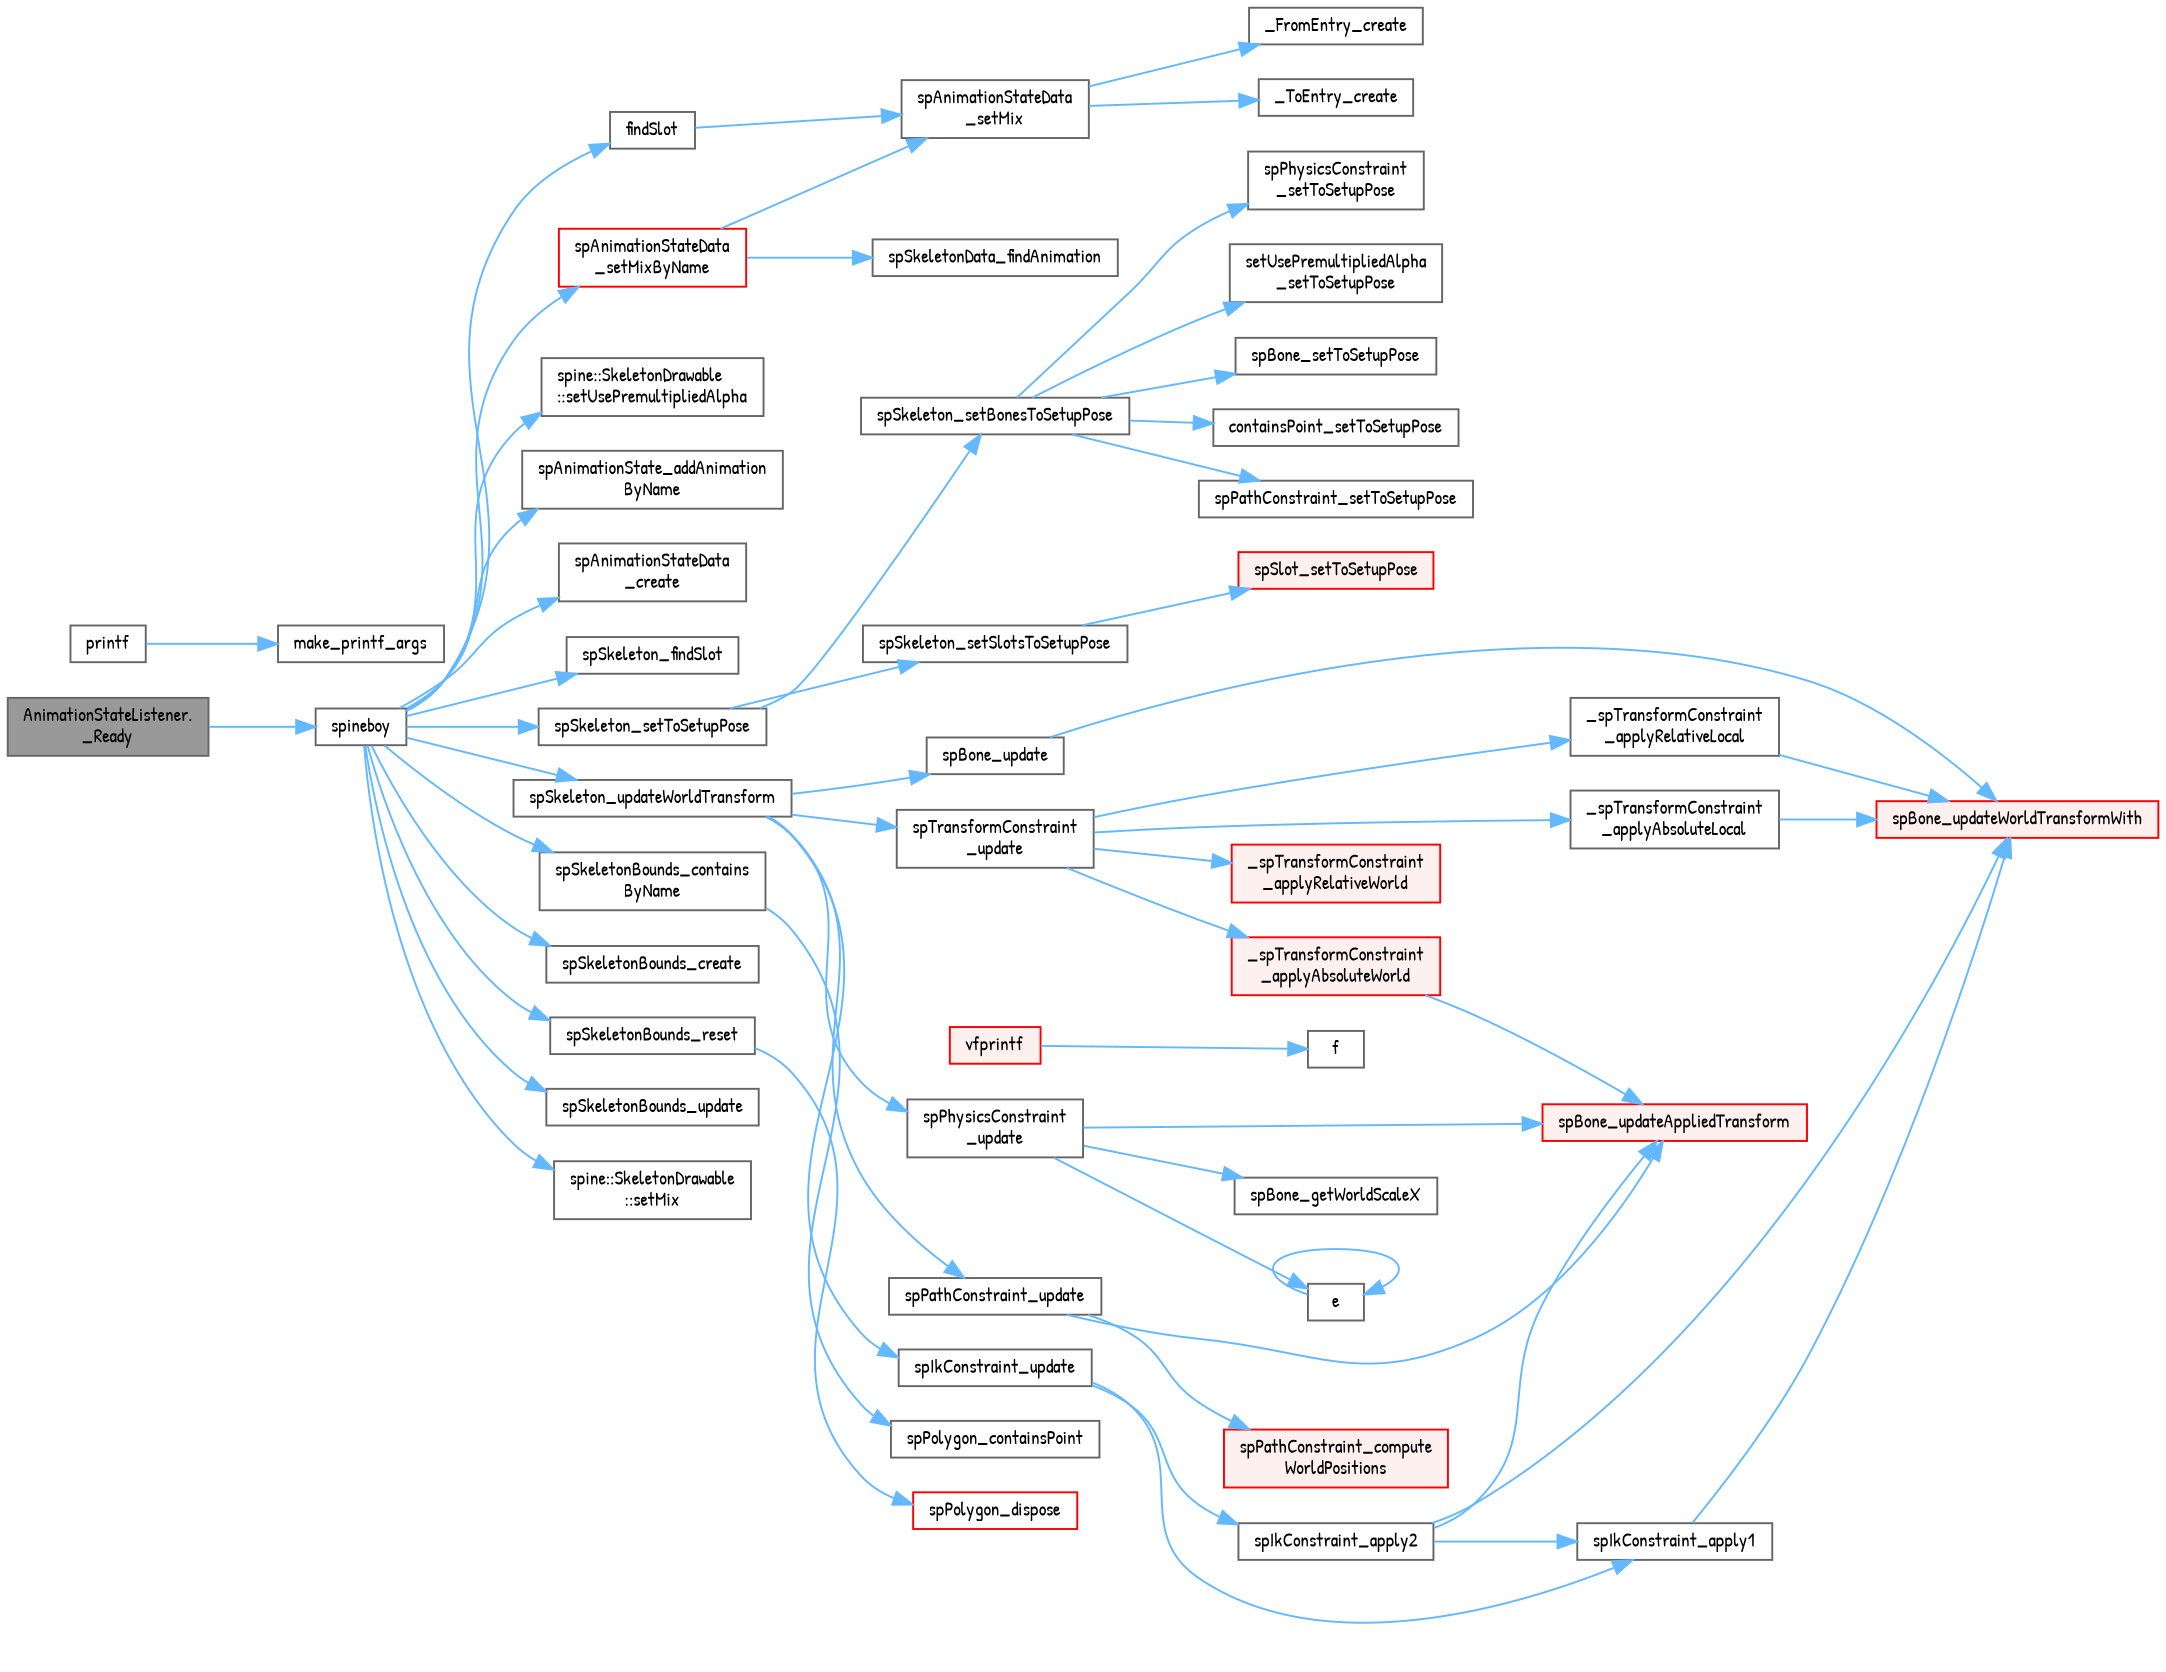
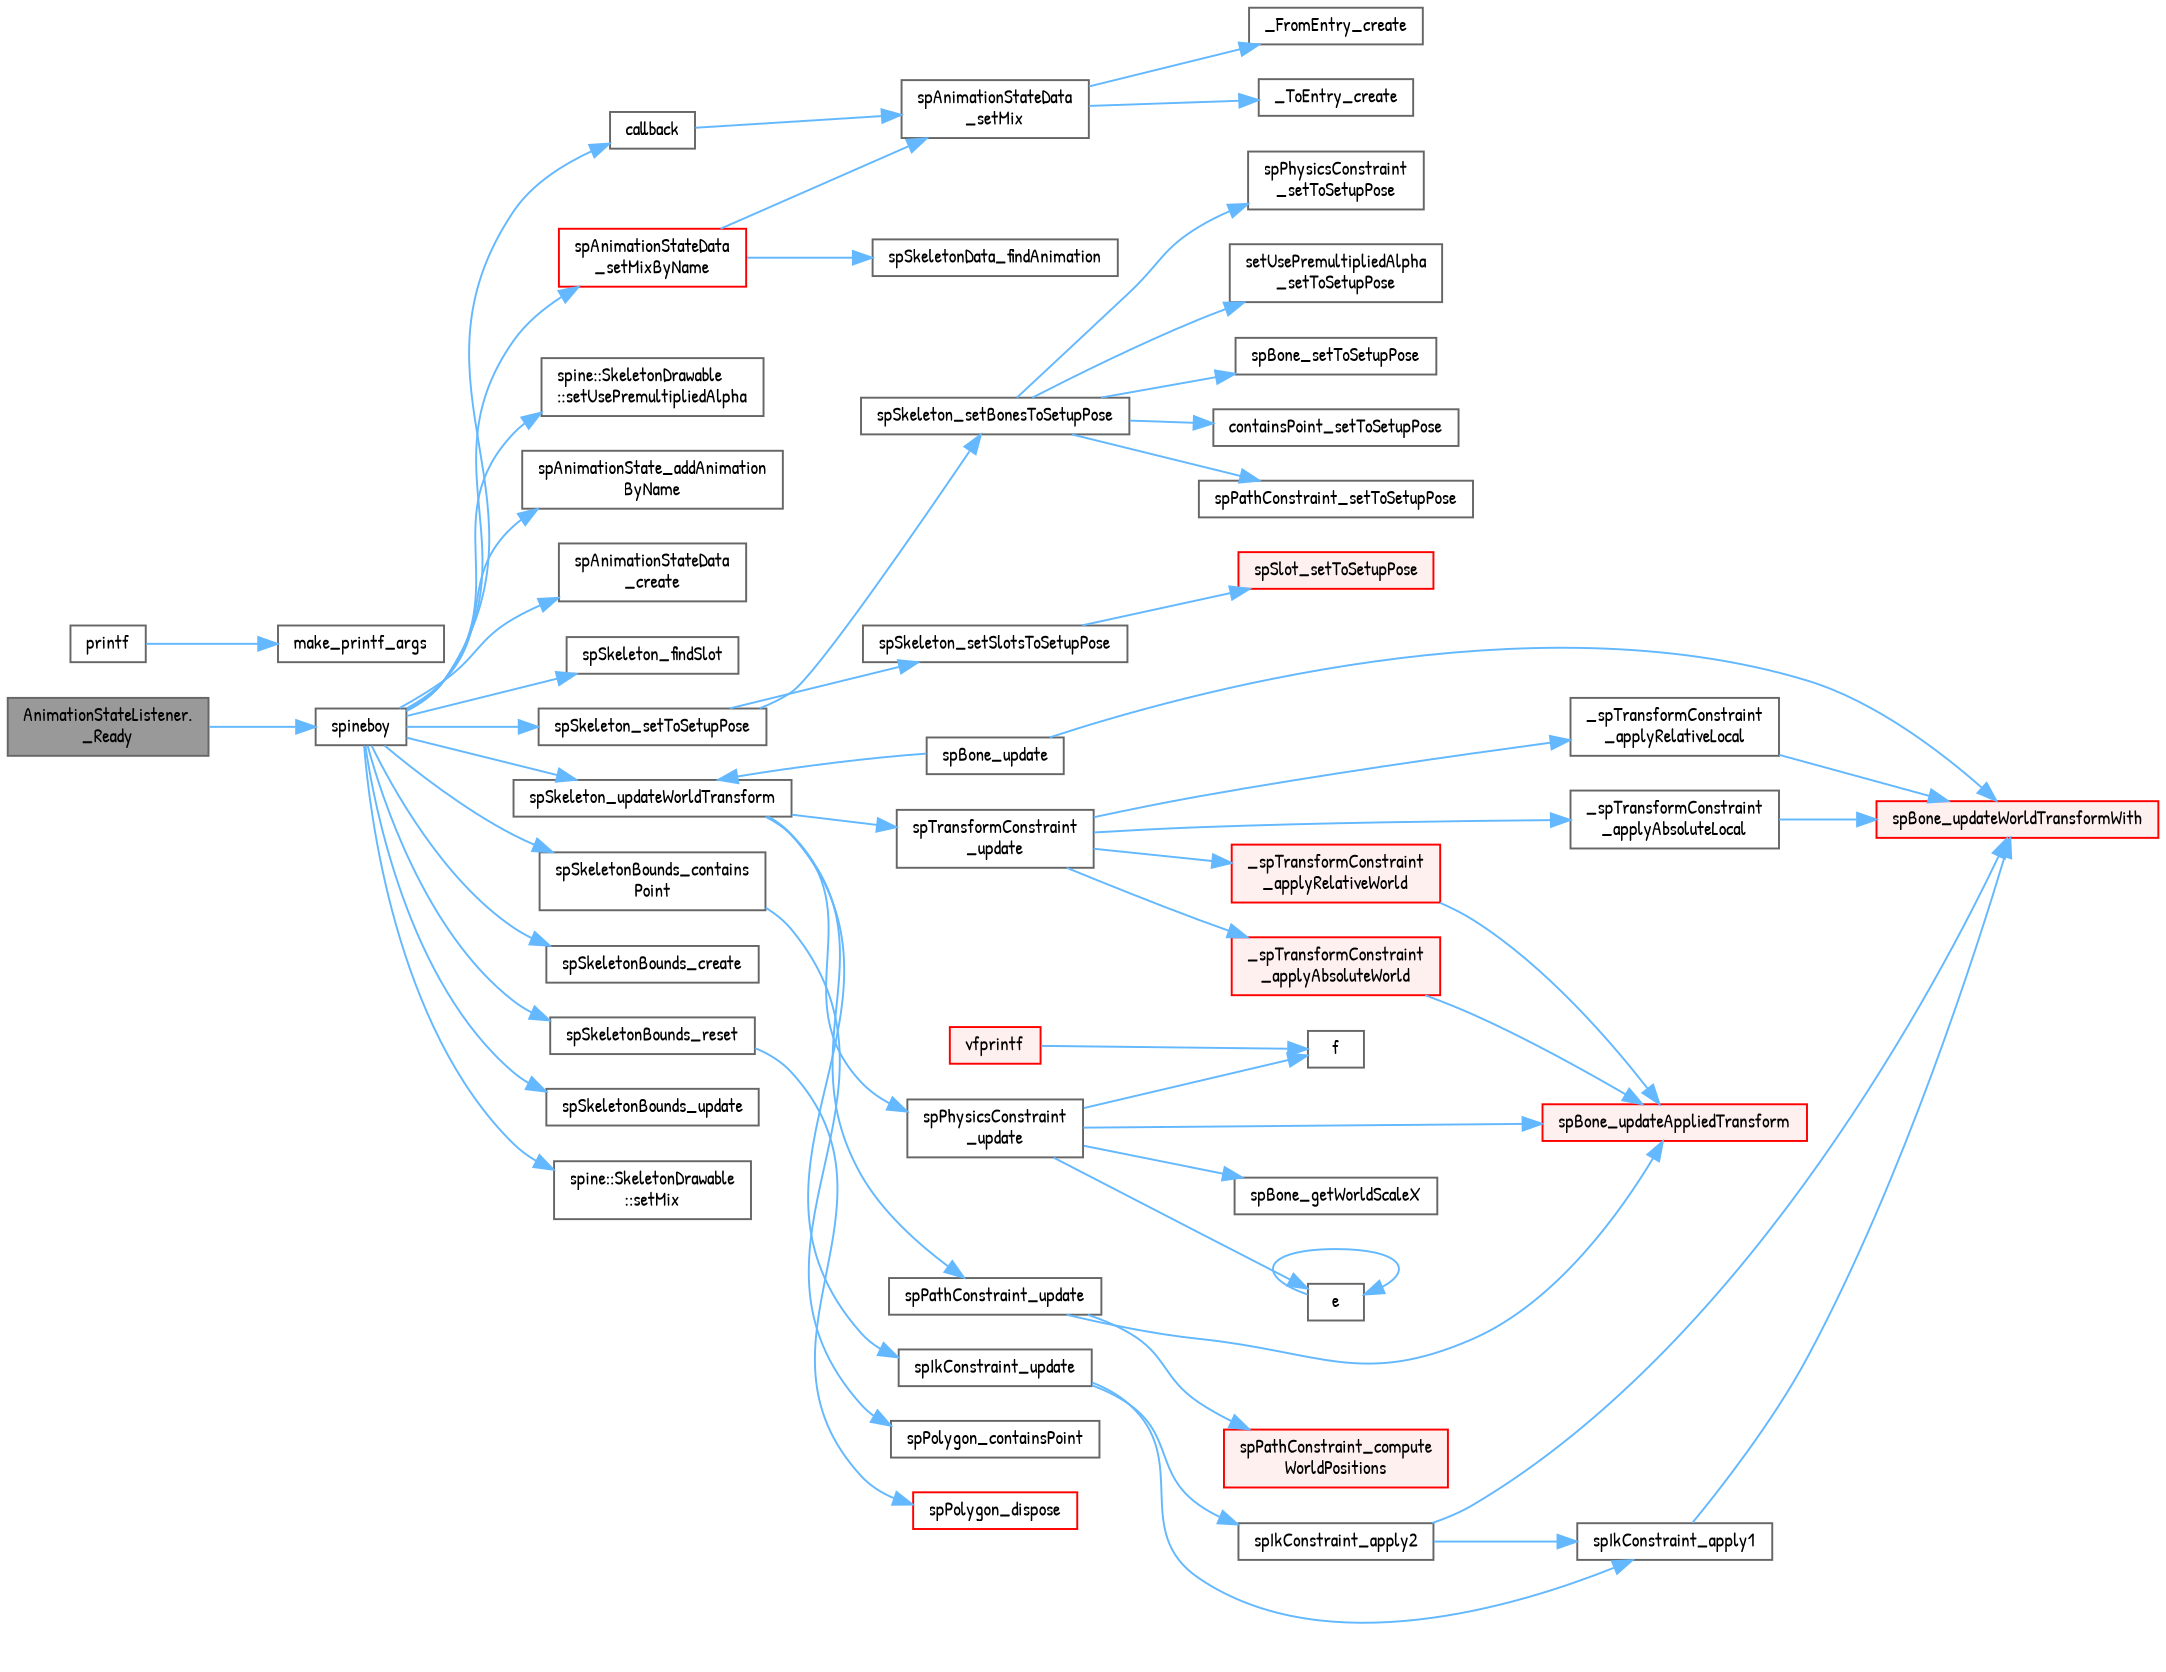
(653, 130) -> (653, 130)
(851, 786) -> (832, 763)
(653, 881) -> (653, 881)
none -> (1186, 1084)
(1528, 1343) -> (1554, 984)
